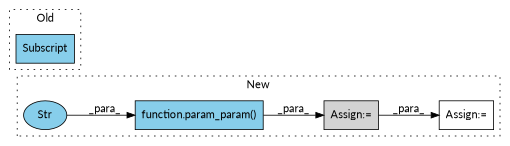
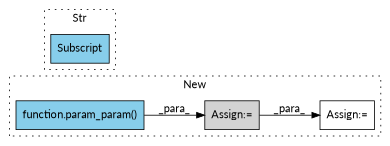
(45, 19) -> (80, 19)
(45, 115) -> none
